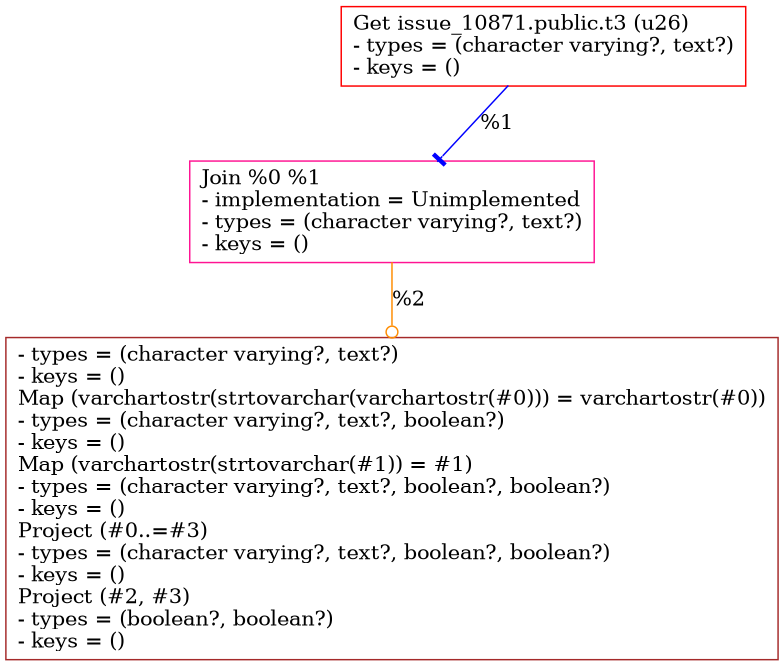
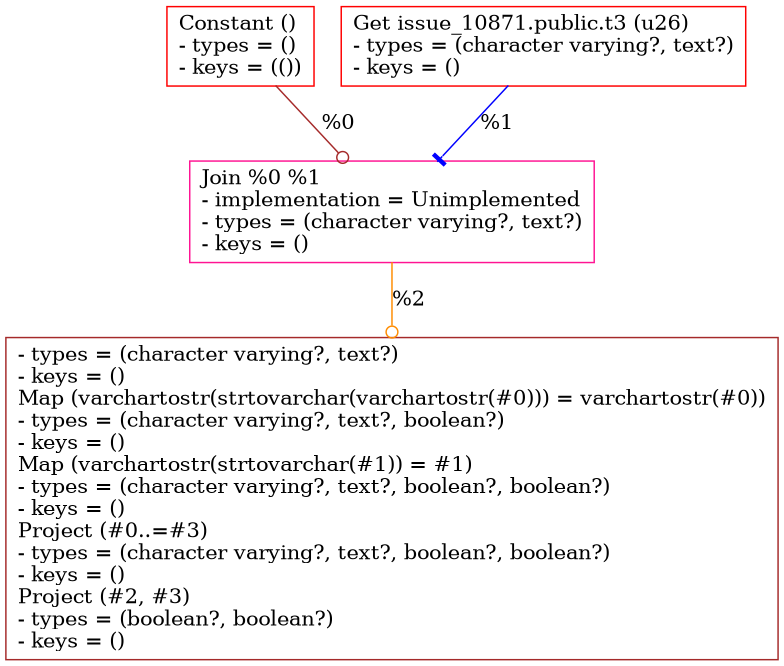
none -> (240, 46)
